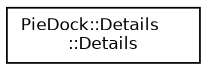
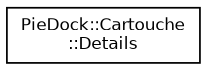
(103, 35) -> (103, 35)
